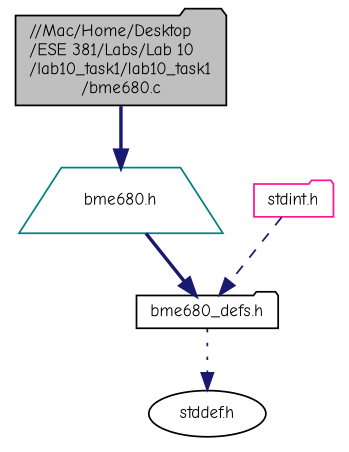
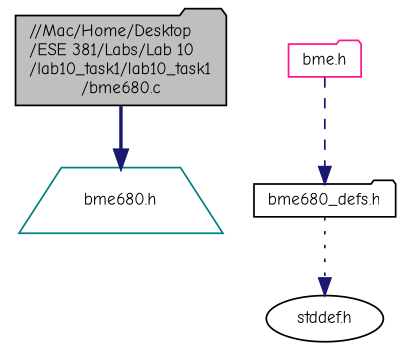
(294, 200) -> (325, 60)
(165, 258) -> none
